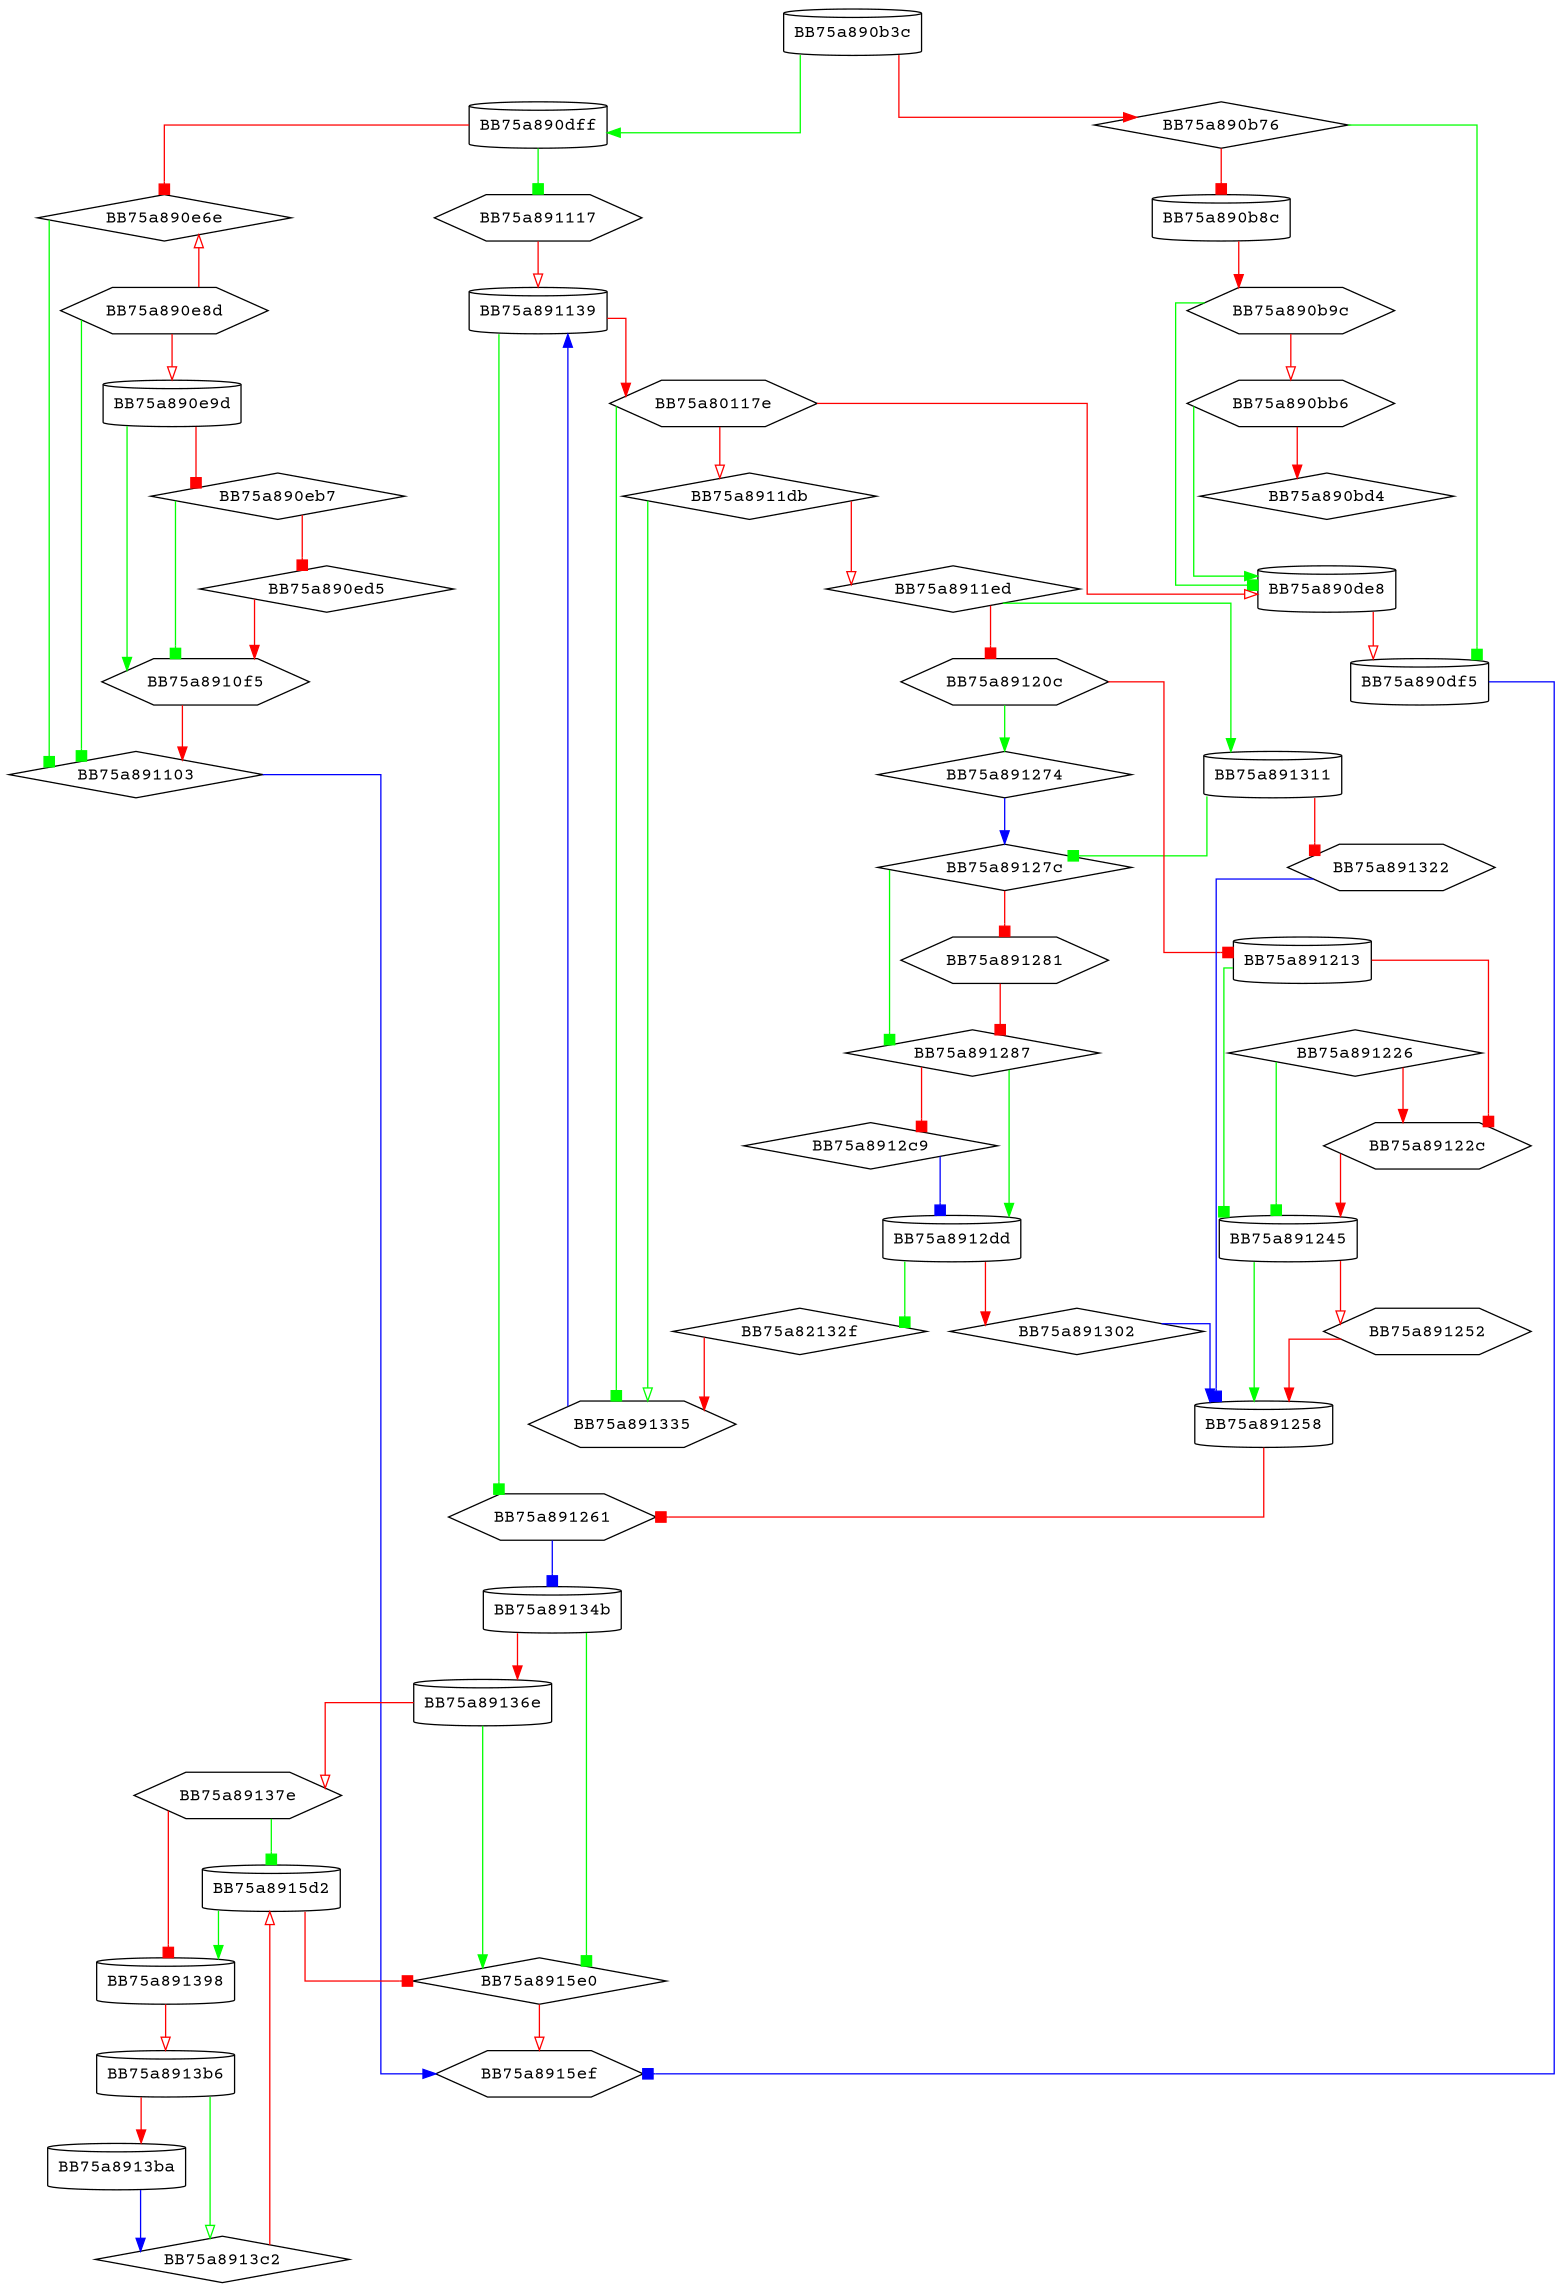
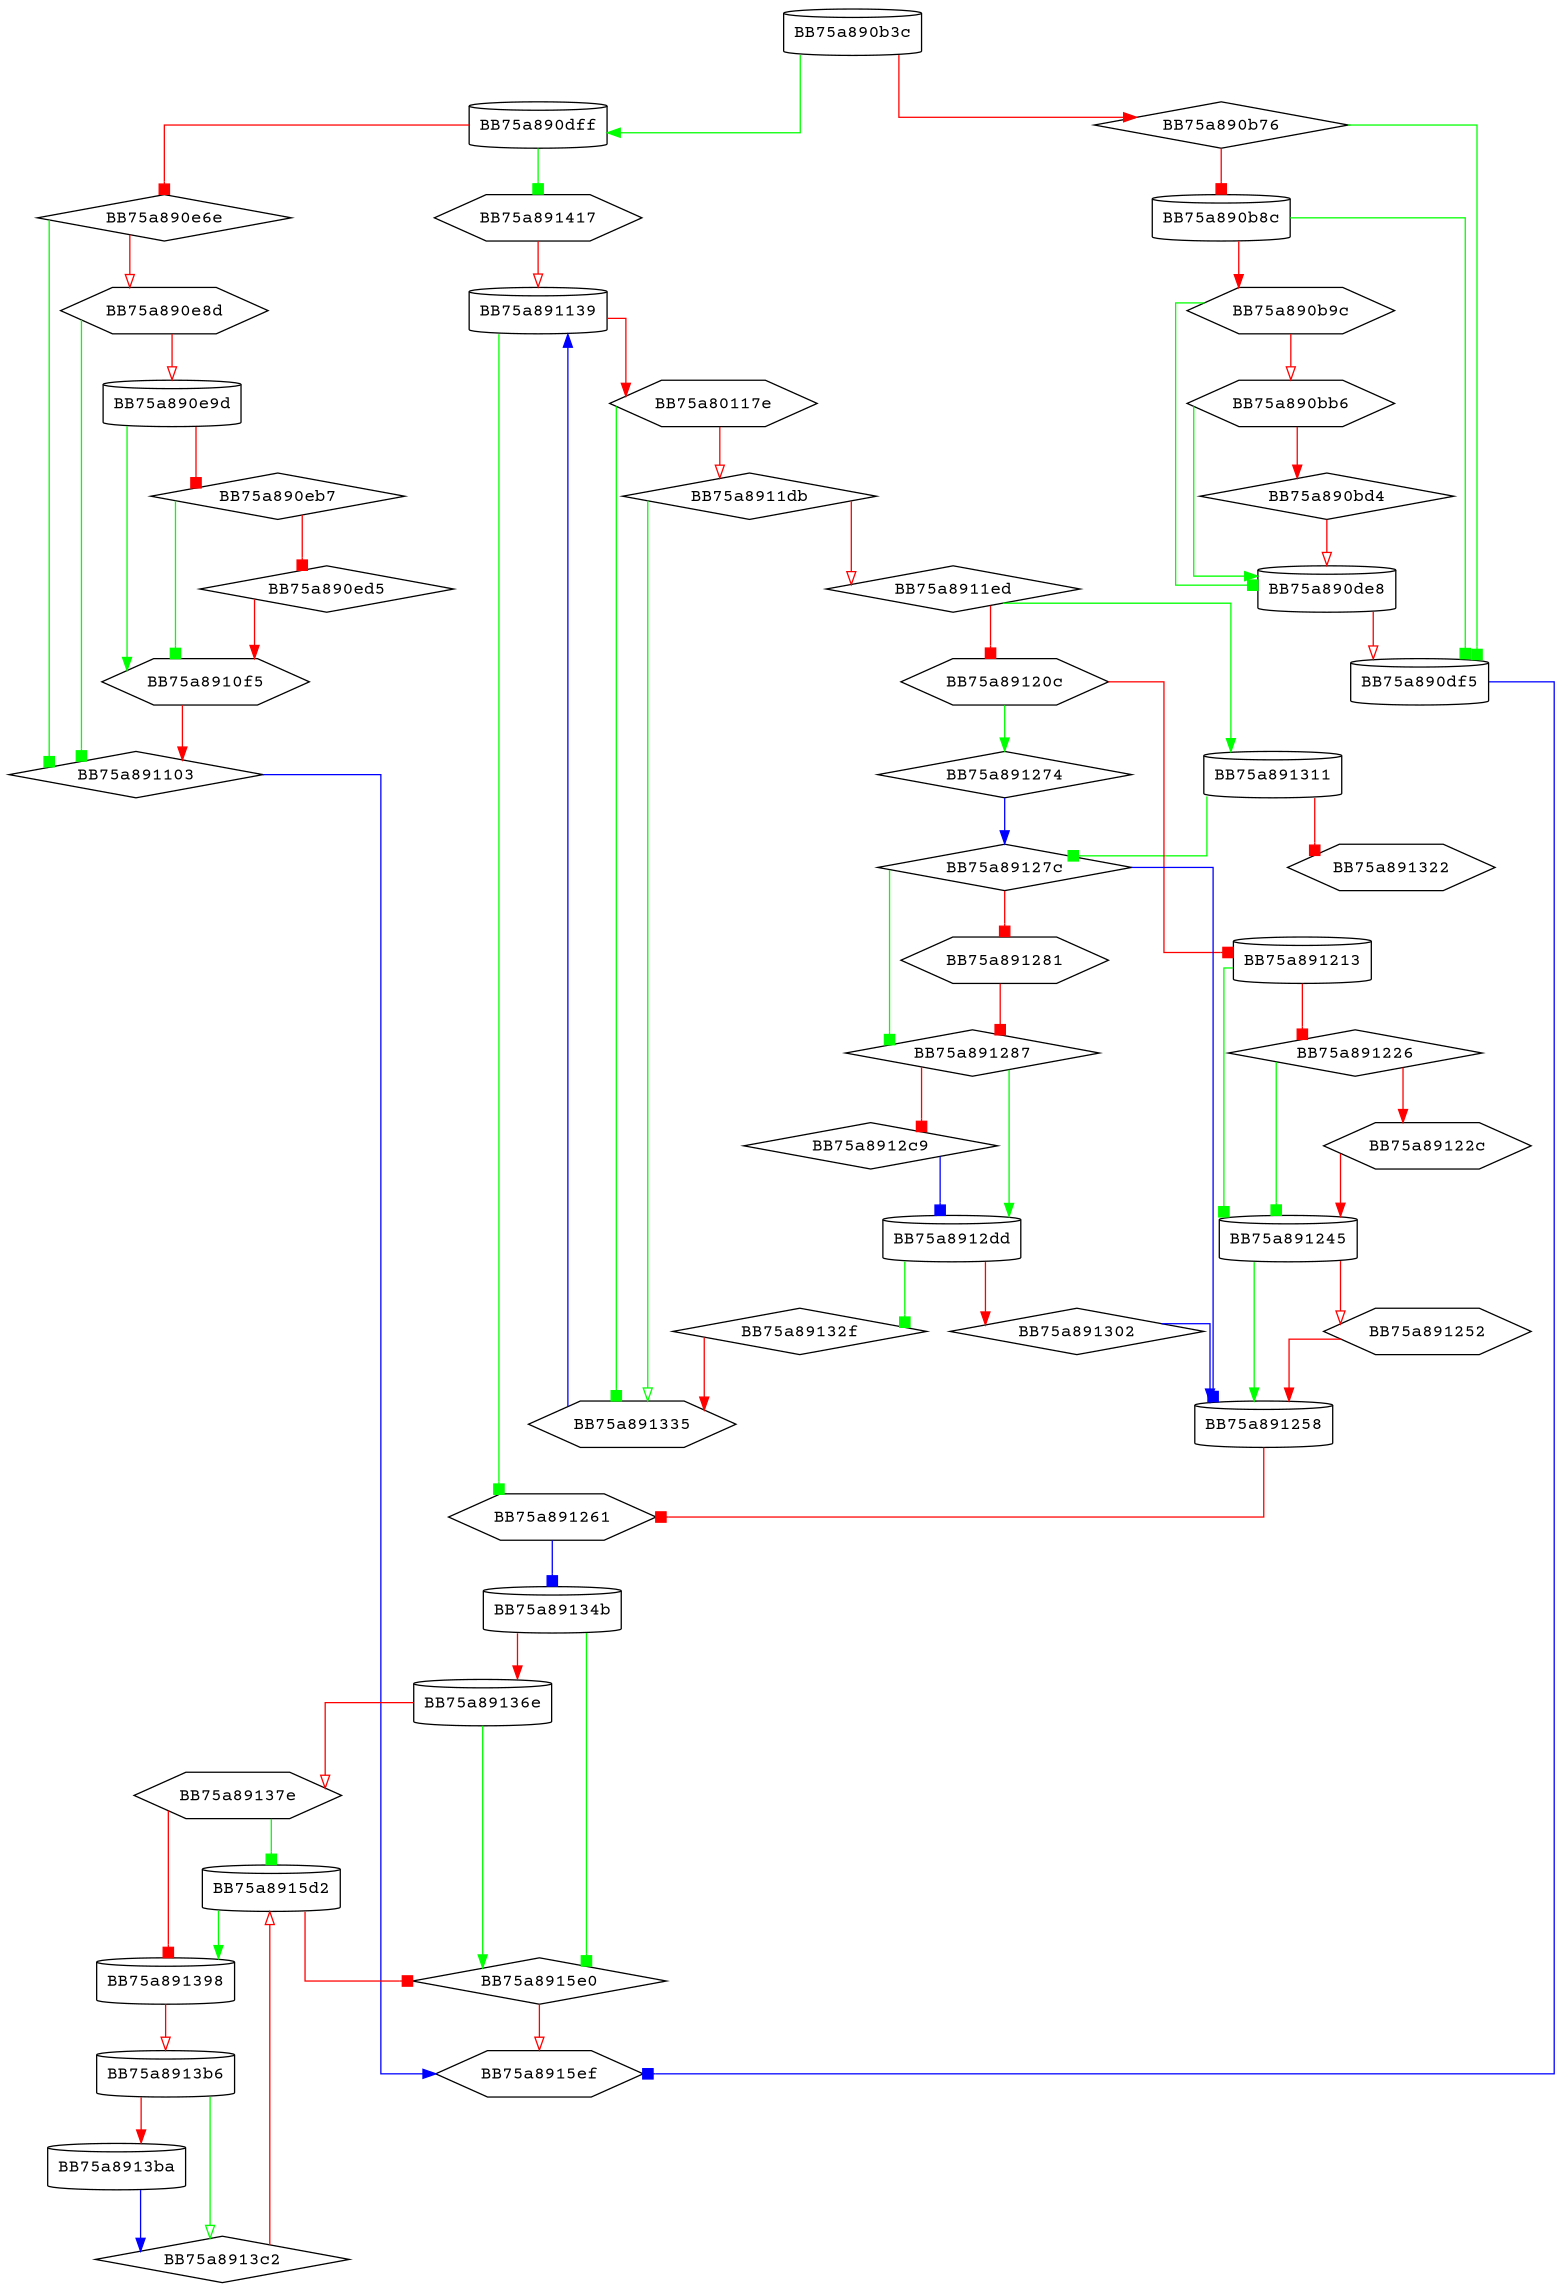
(538, 218) -> (538, 218)
(199, 267) -> (130, 255)
none -> (1465, 344)
(1087, 442) -> (1327, 536)
(1216, 964) -> (1213, 1087)
(1489, 979) -> (1302, 1005)
(800, 1331) -> (800, 1331)
